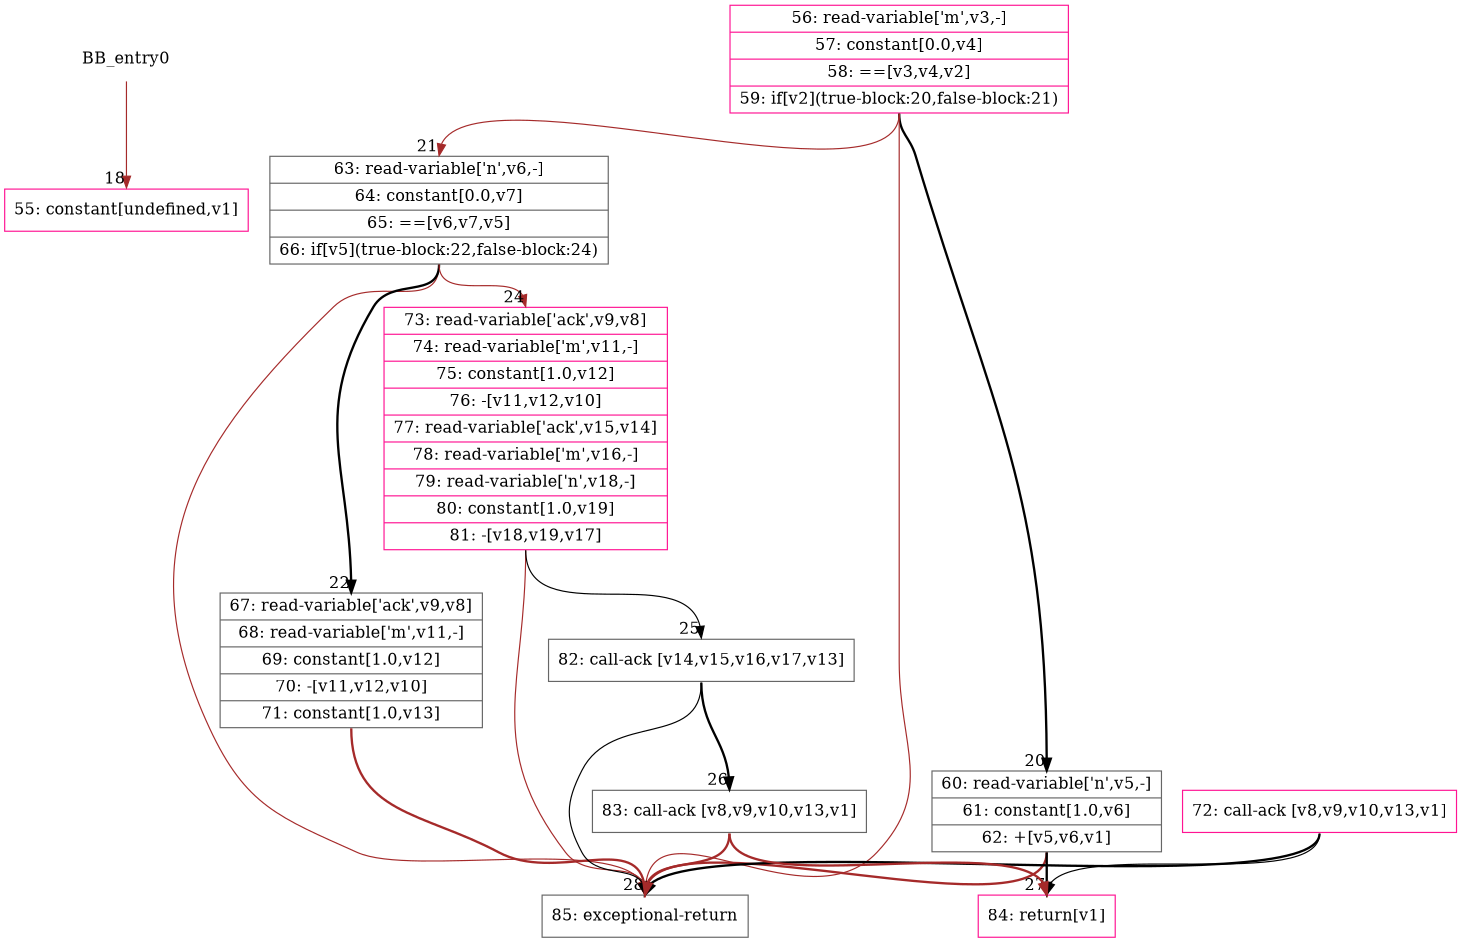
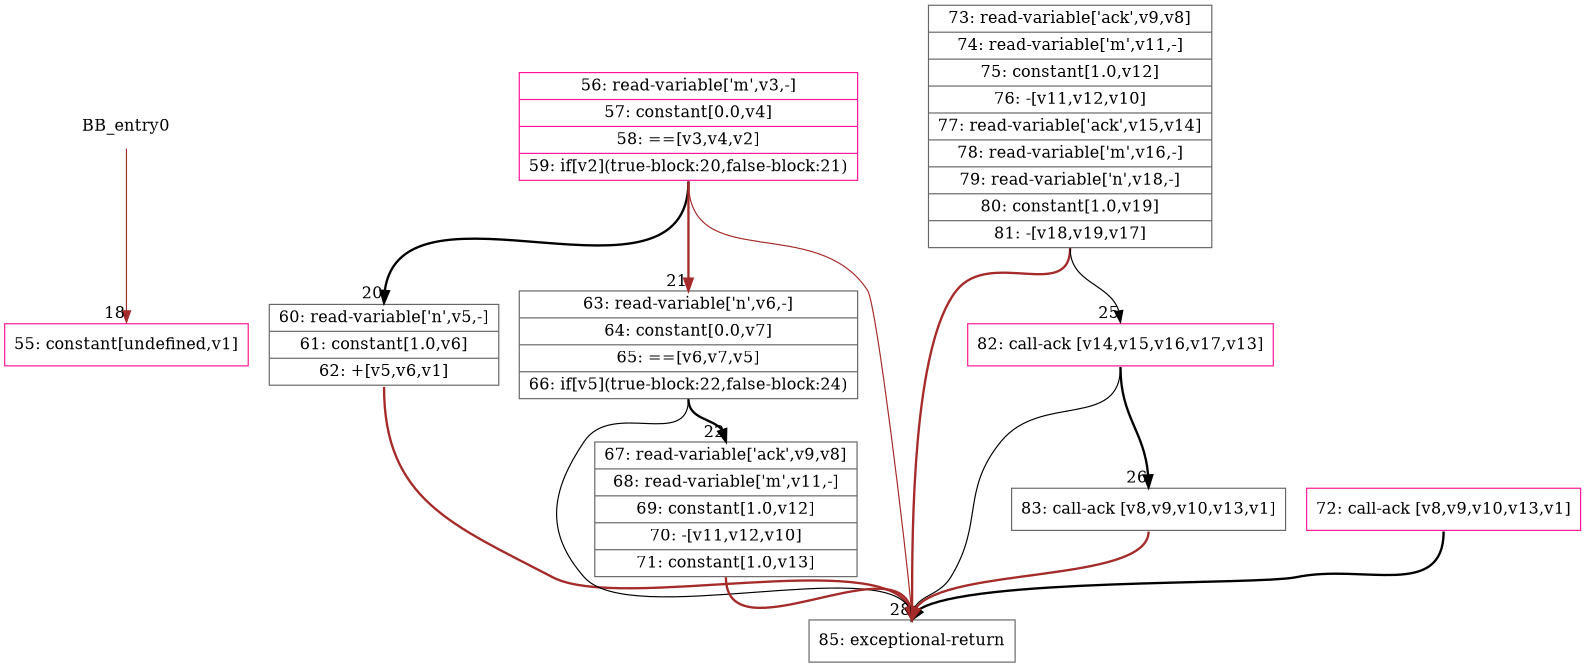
(675, 135) -> (688, 230)
(476, 286) -> none
(526, 429) -> (1070, 126)
(701, 660) -> (1120, 345)
(190, 676) -> (584, 577)
(518, 750) -> (926, 379)
(1047, 916) -> none
